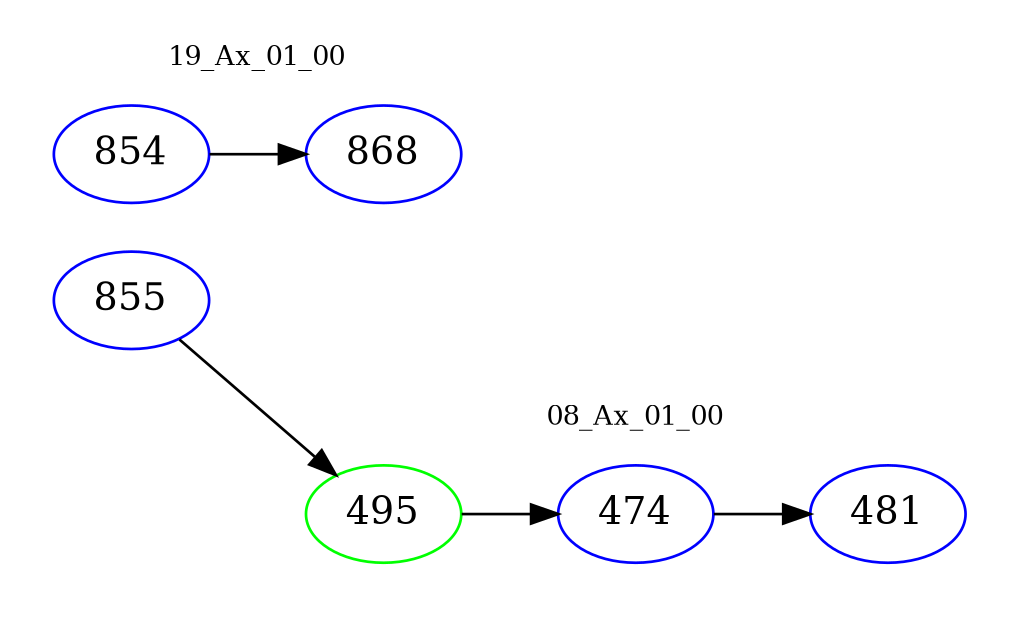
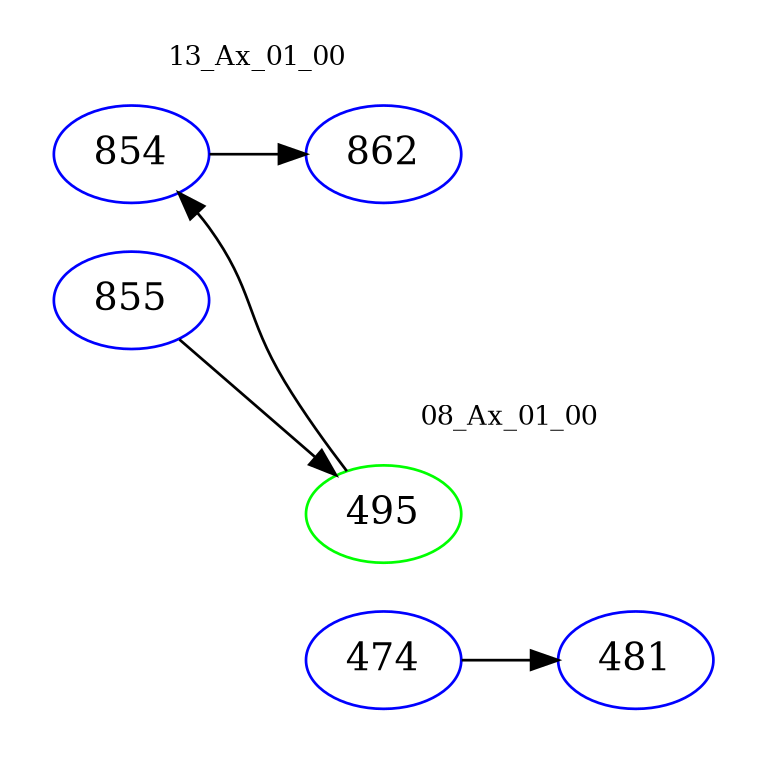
(258, 58) -> (258, 58)
(384, 154) -> (384, 154)
(496, 514) -> (266, 345)
